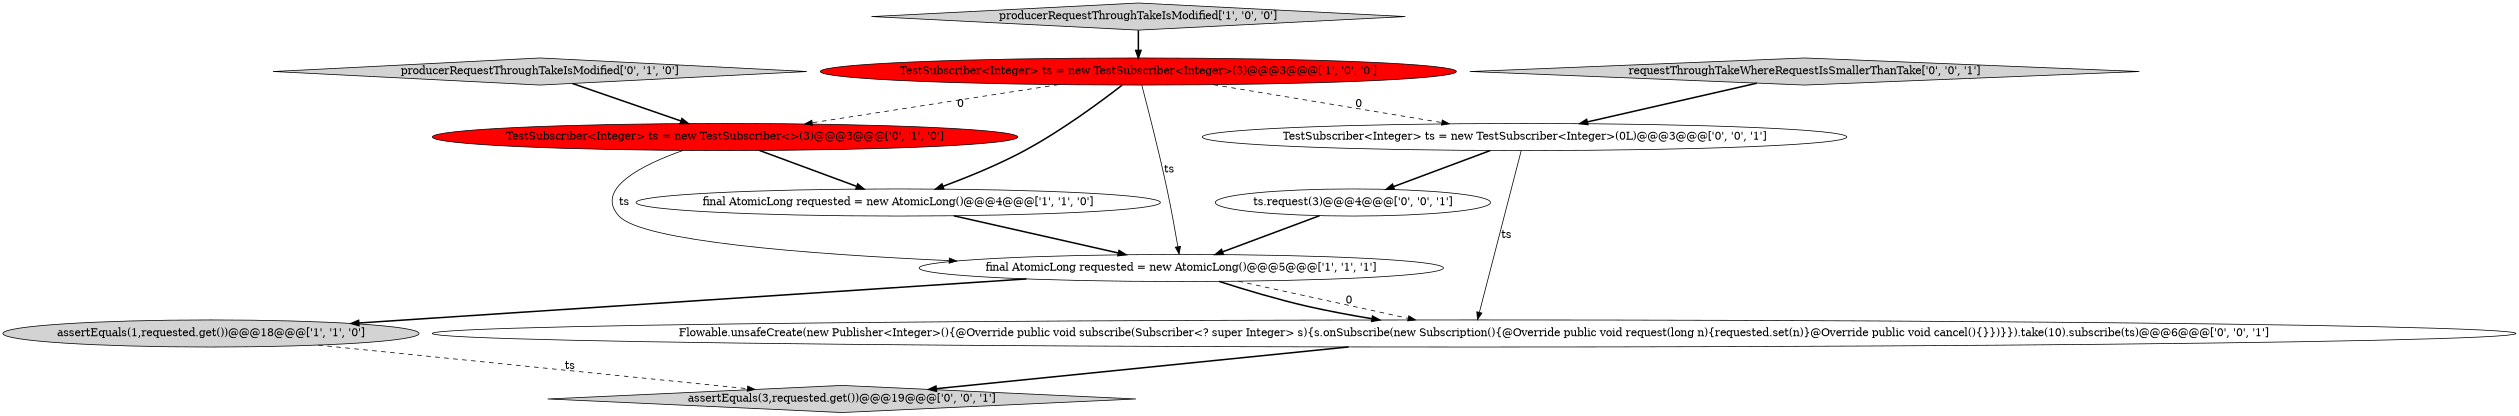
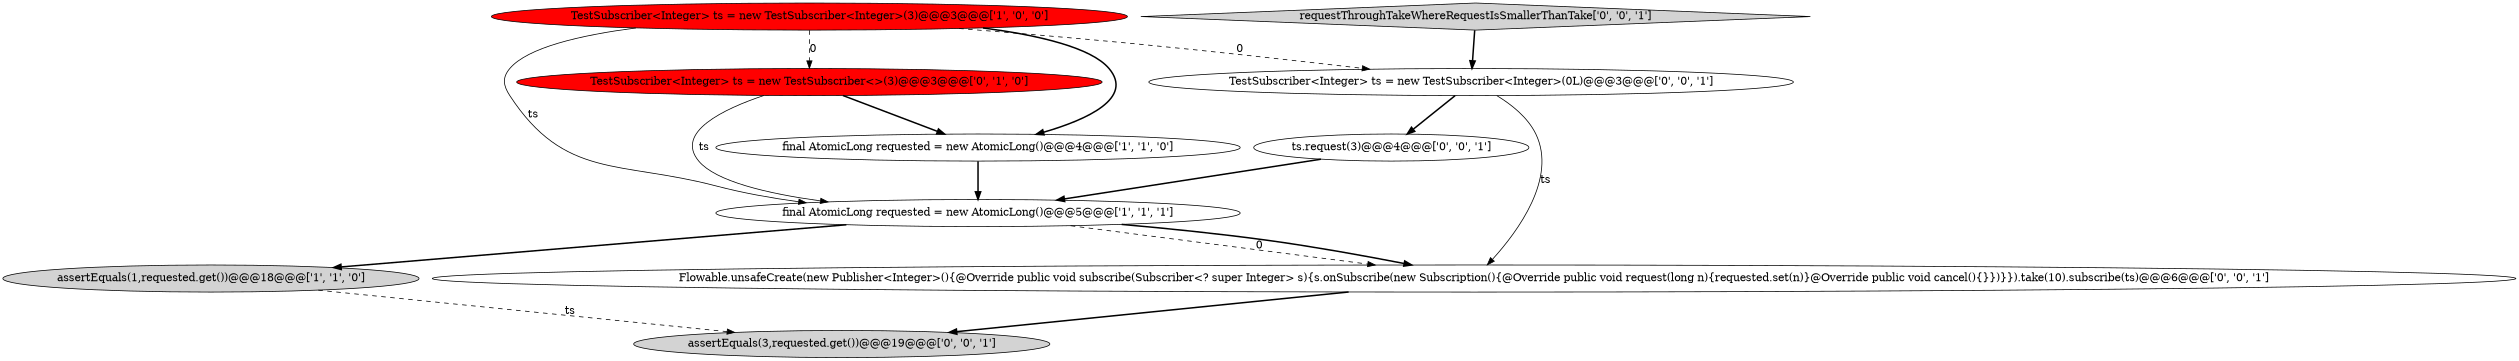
(1138, 17) -> none
(540, 72) -> none
(842, 399) -> (842, 344)
